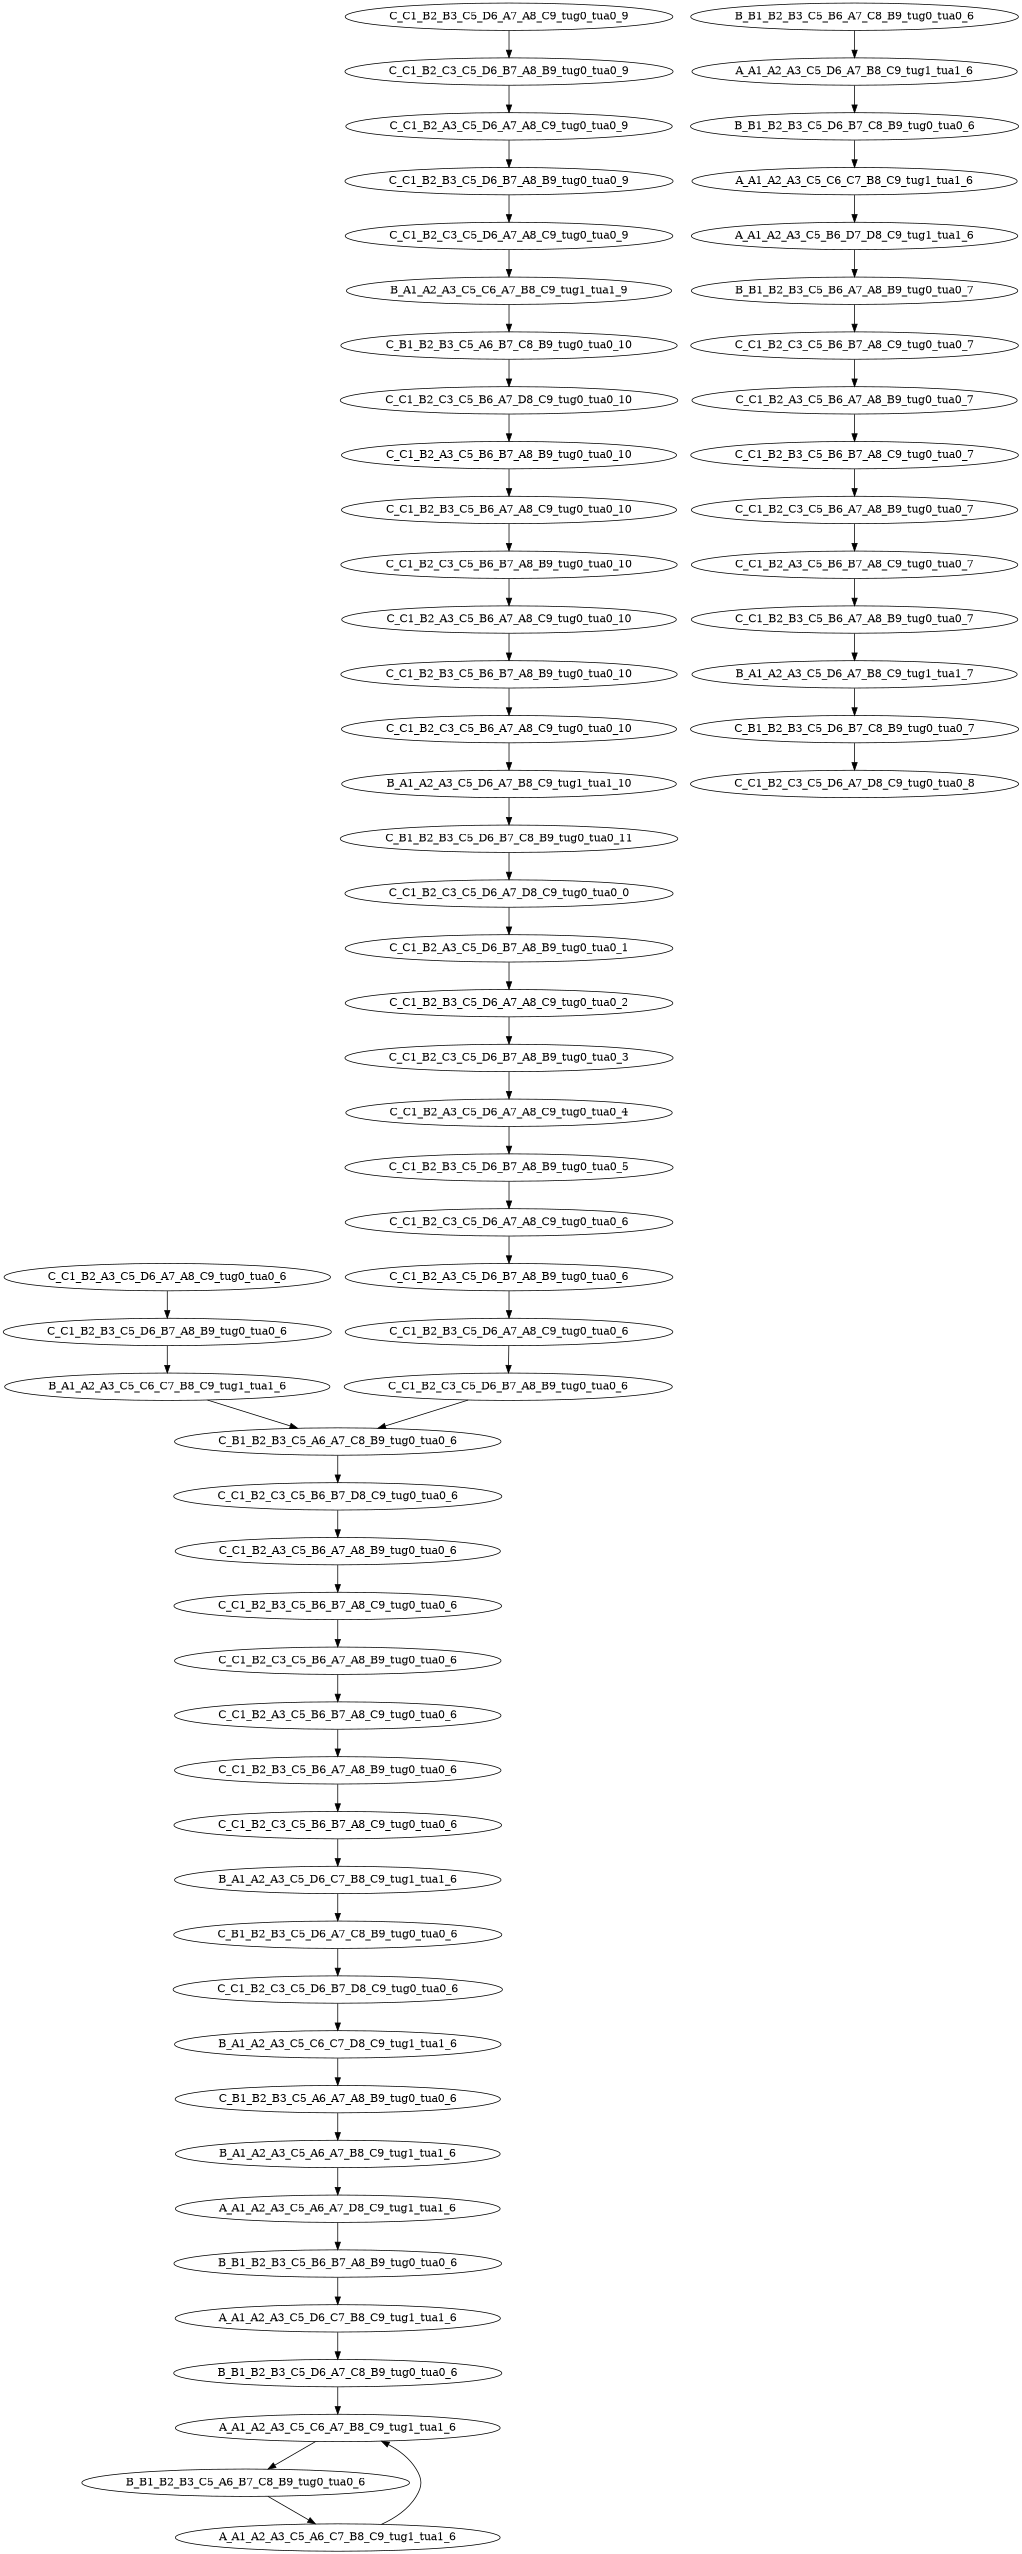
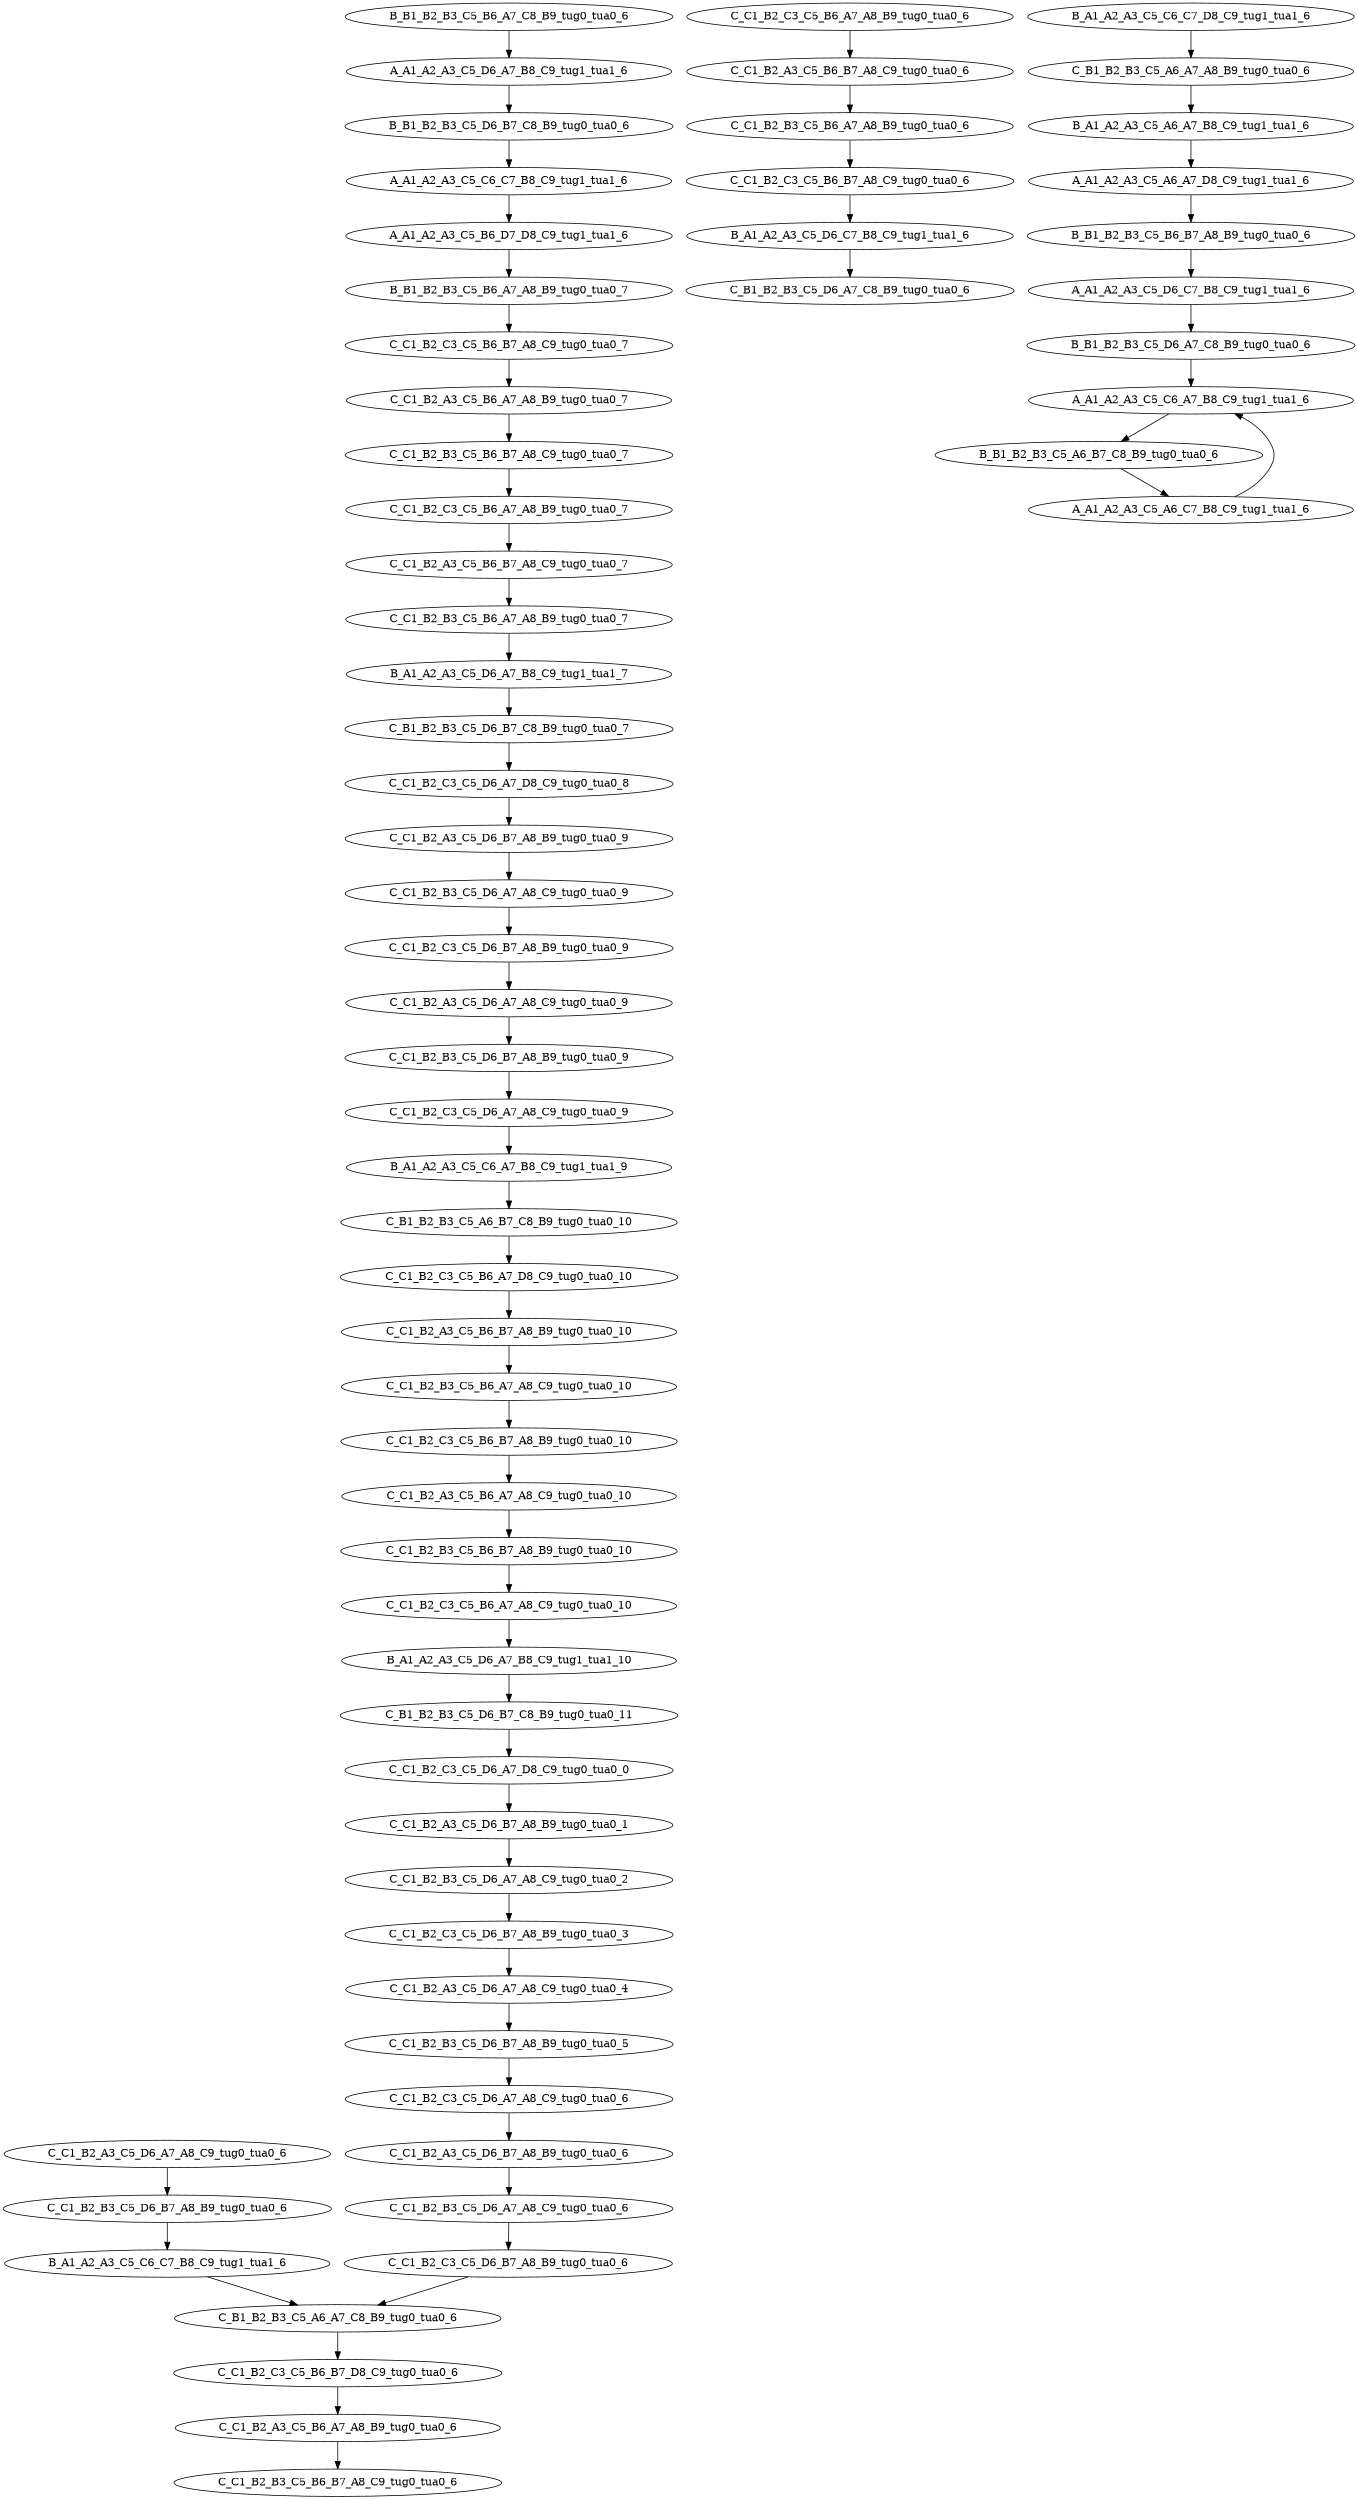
none -> (509, 839)
(338, 1630) -> none
(338, 1990) -> none
